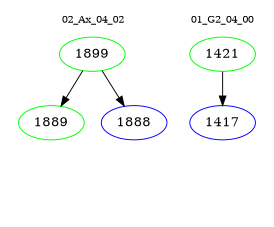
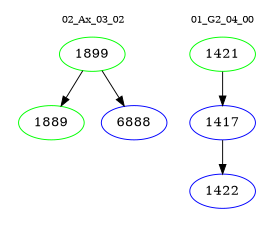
(93, 20) -> (93, 20)
(134, 123) -> (134, 123)
none -> (223, 191)
